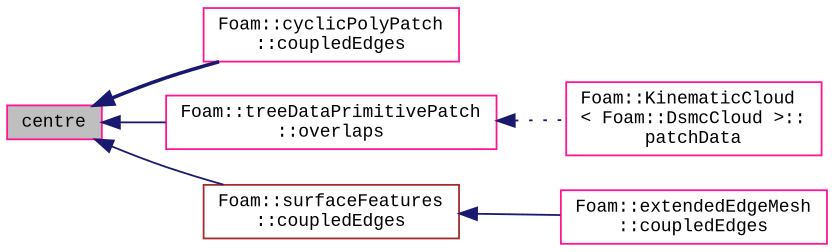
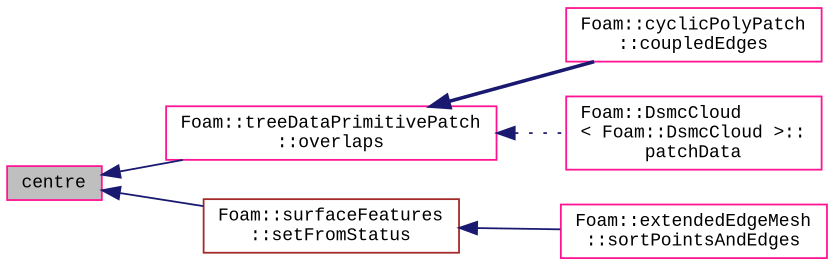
(165, 78) -> (521, 82)
(694, 119) -> (694, 133)
(331, 212) -> (331, 226)
(694, 217) -> (694, 231)
